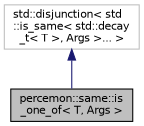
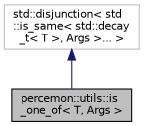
(72, 105) -> (72, 105)
